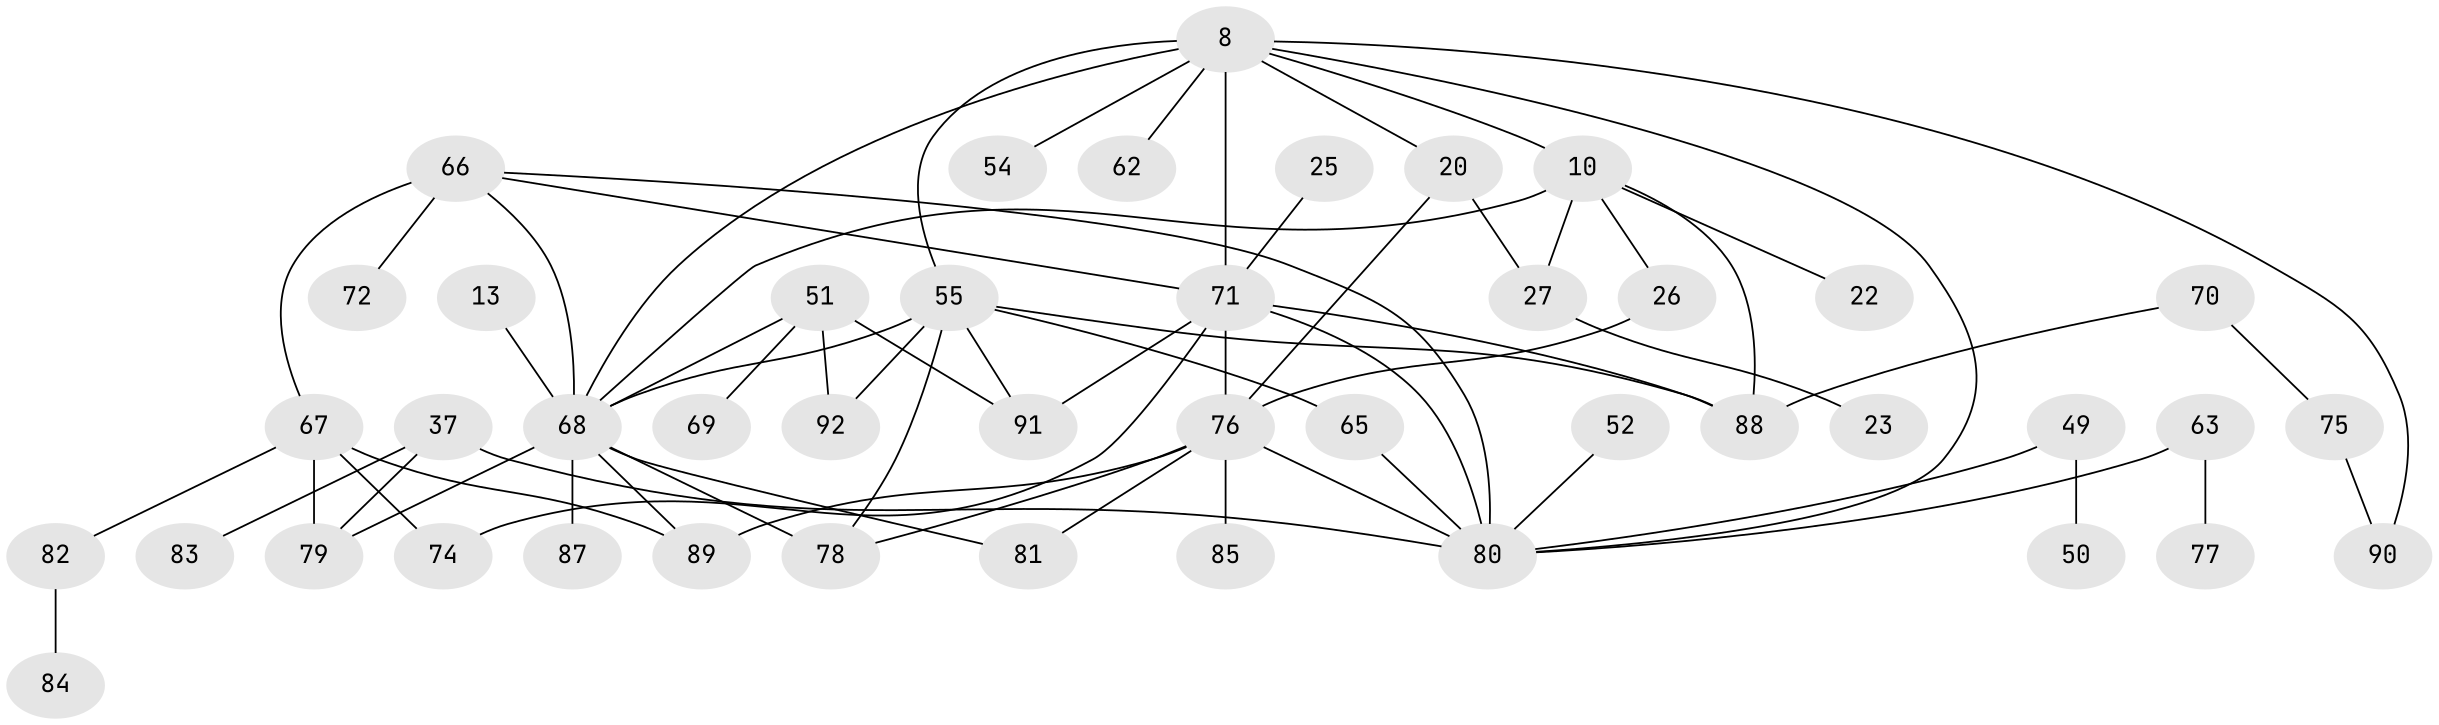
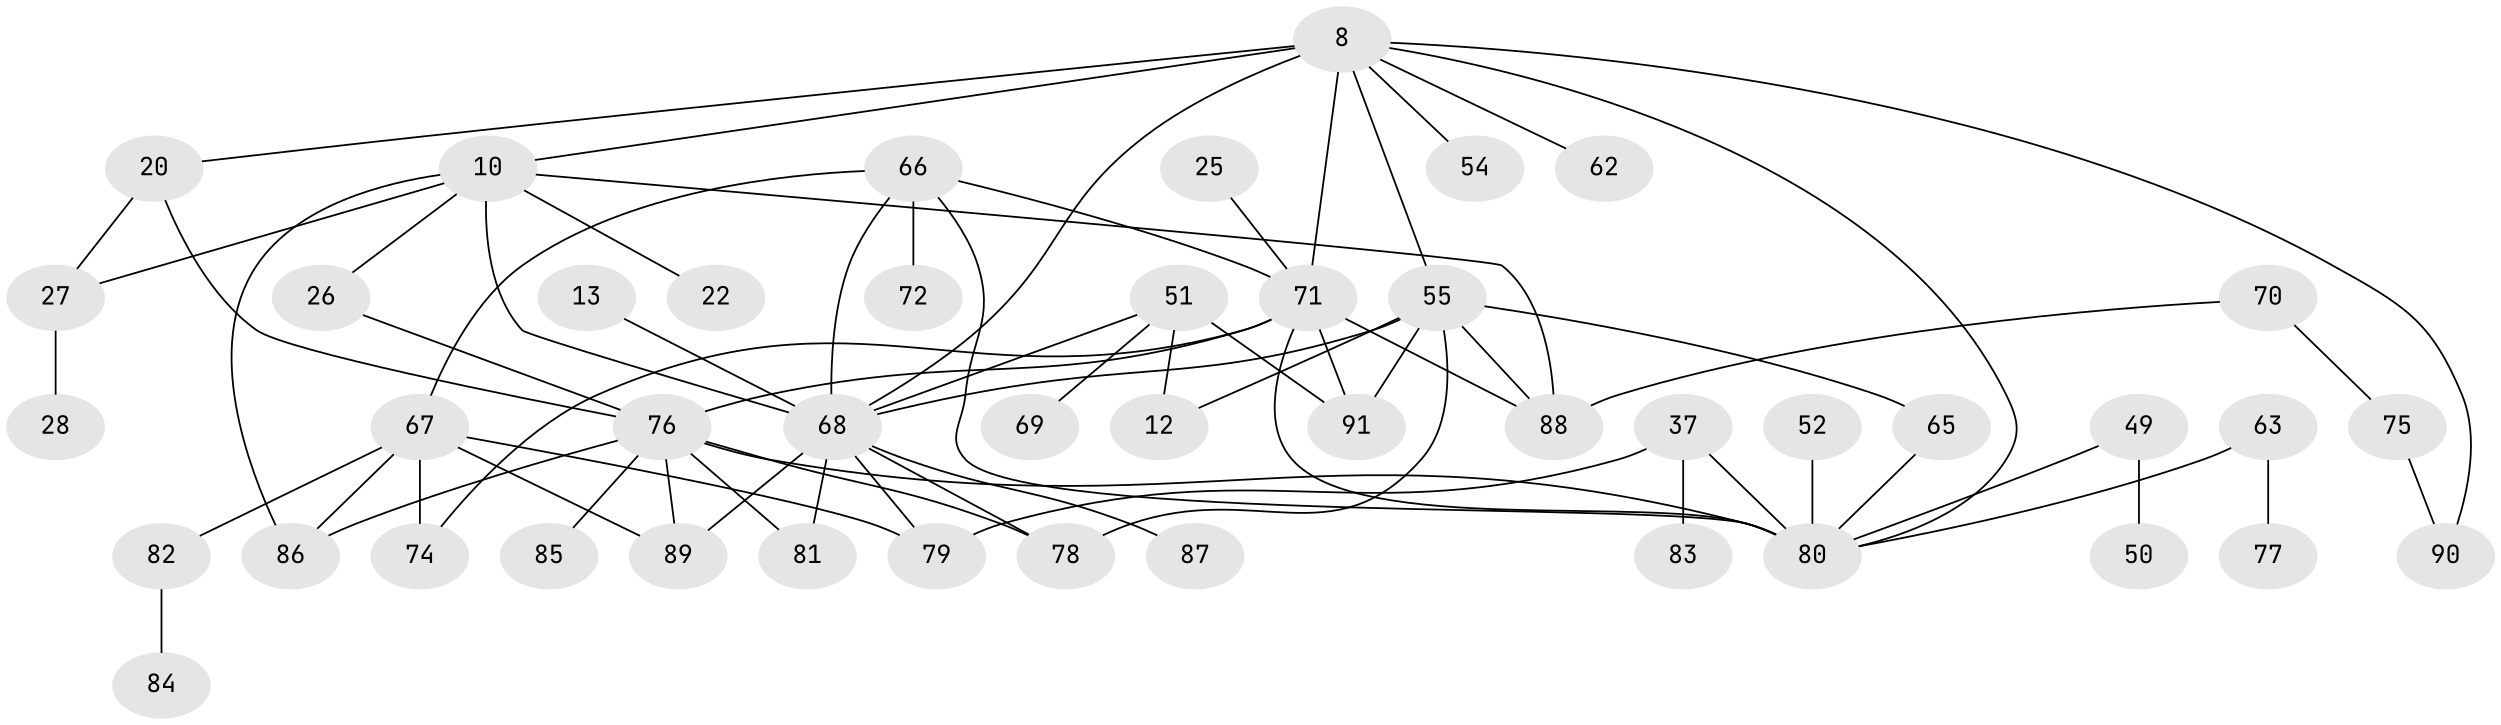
(831, 427) -> (1159, 427)
(1879, 427) -> (56, 427)
none -> (291, 556)
